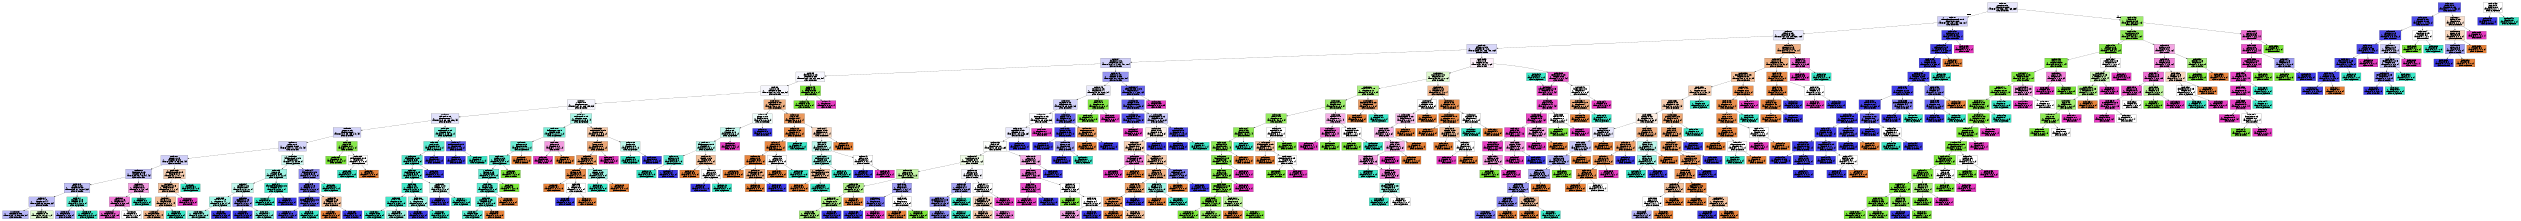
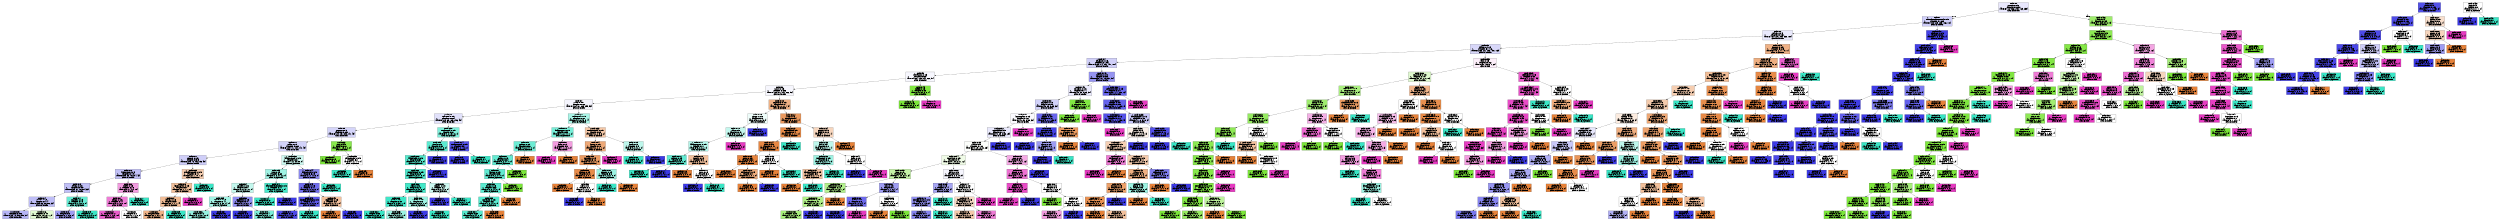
(1541, 83) -> (1534, 98)
(820, 187) -> (813, 187)
